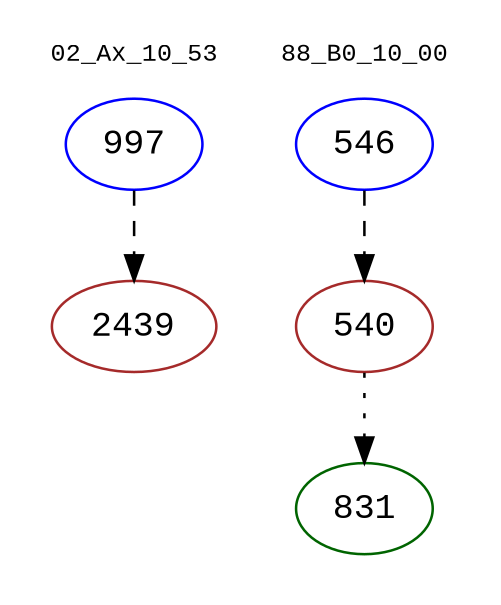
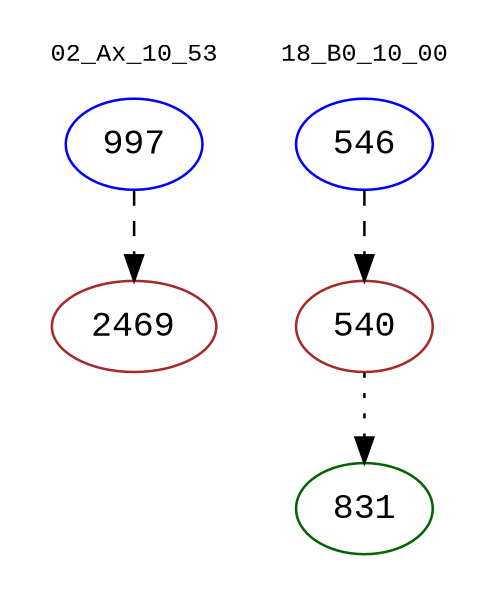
(366, 54) -> (366, 54)
(134, 326) -> (134, 326)
